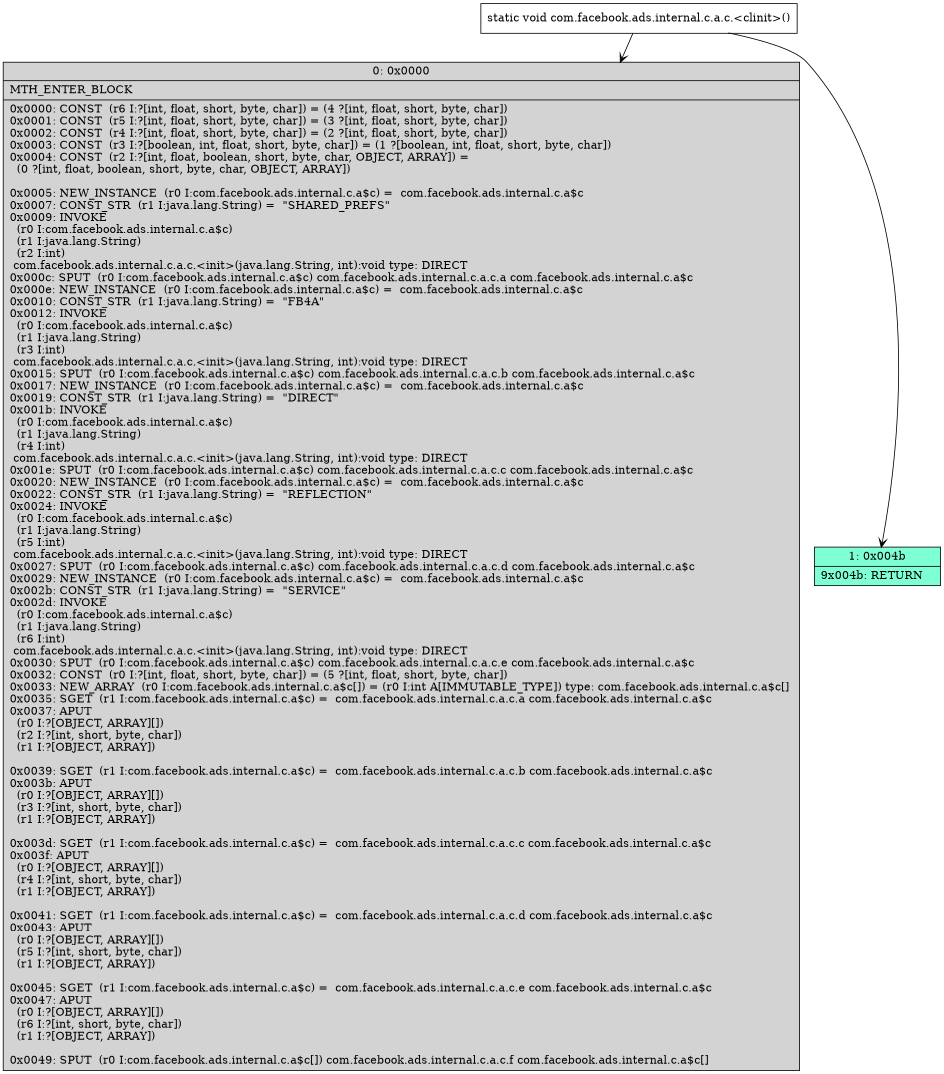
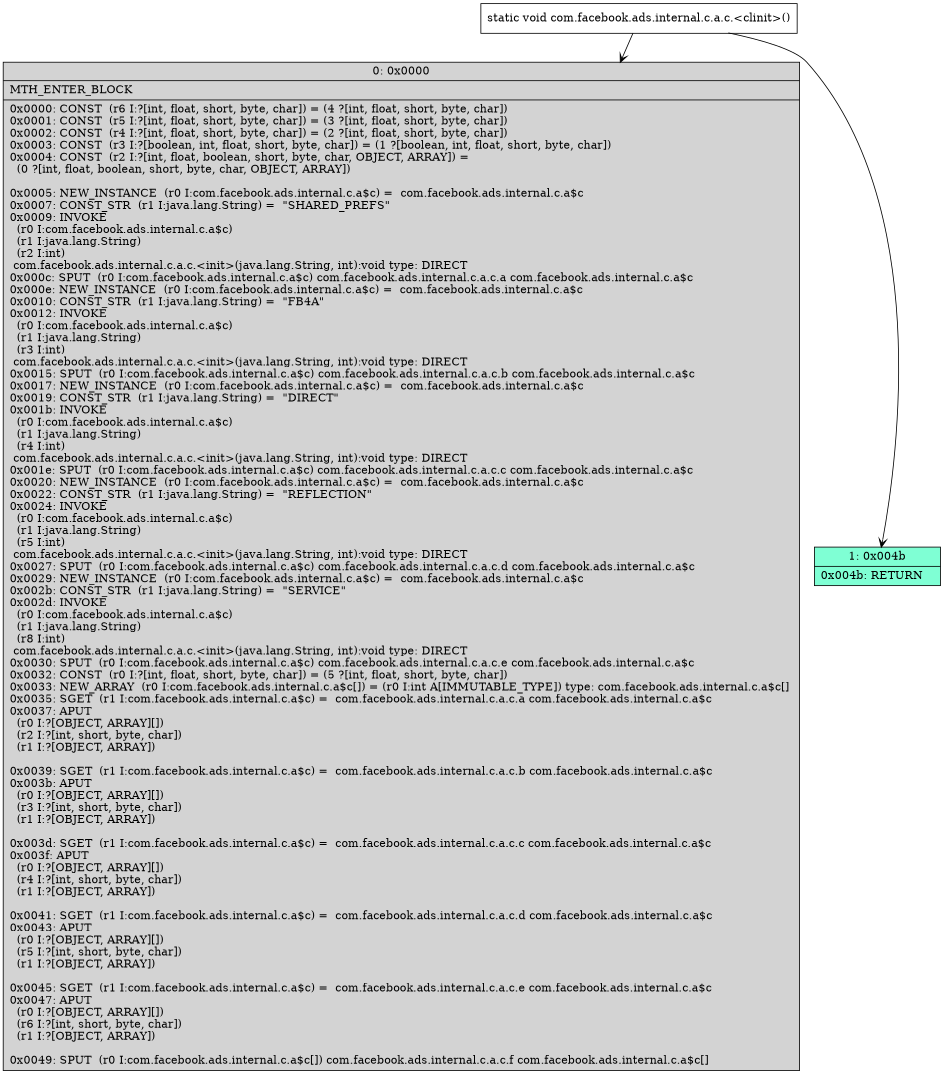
(877, 576) -> (877, 576)
(38, 639) -> (38, 639)
